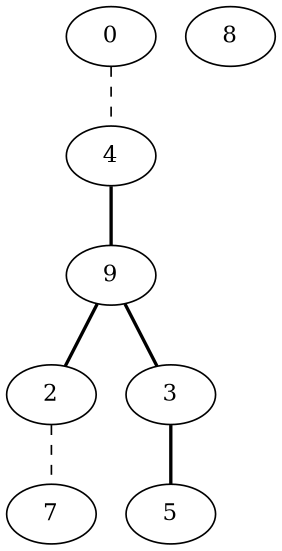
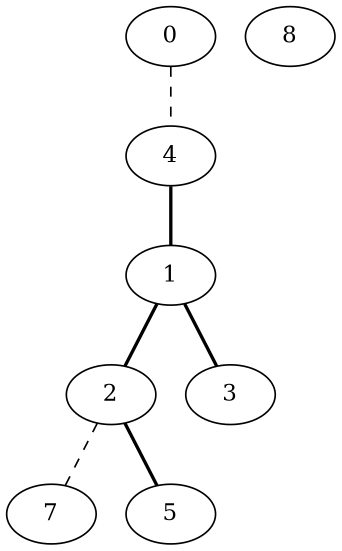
(111, 275) -> (171, 275)
(171, 455) -> (141, 454)
